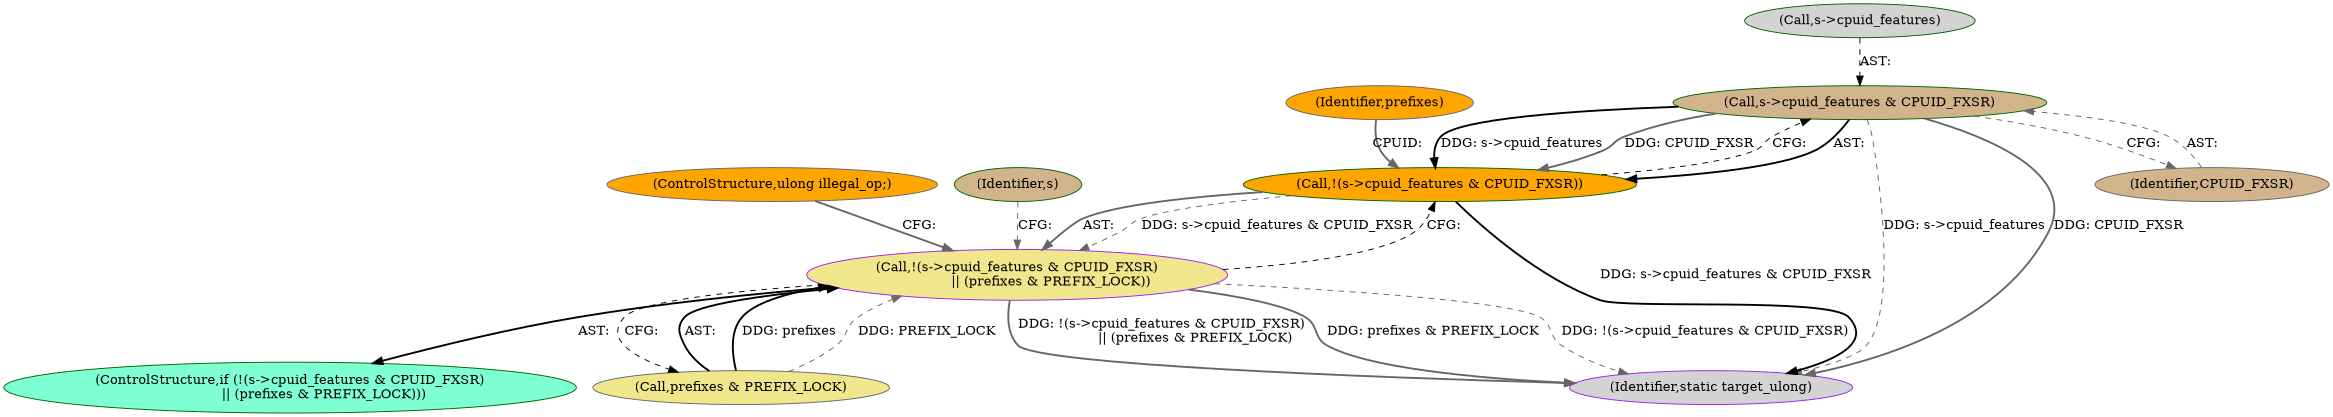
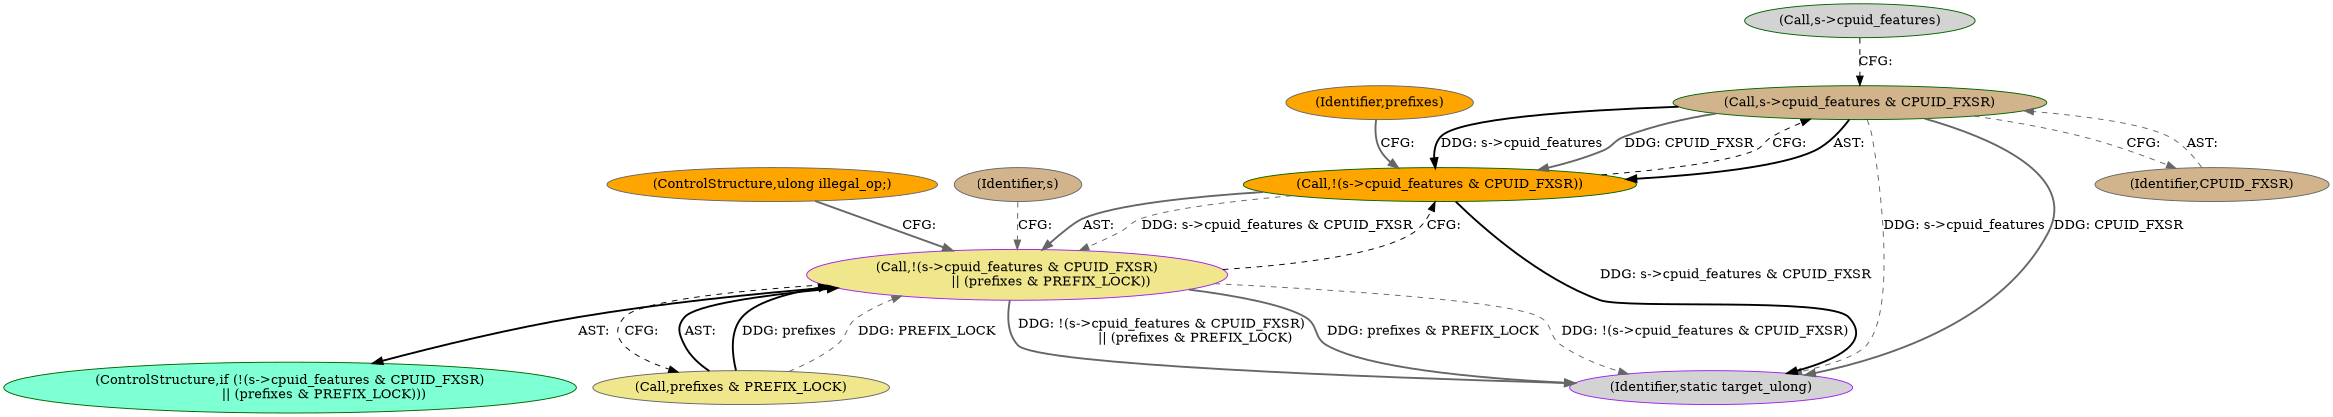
(1878, 62) -> (1878, 62)
(1400, 144) -> (1400, 144)
(1018, 185) -> (1018, 185)
